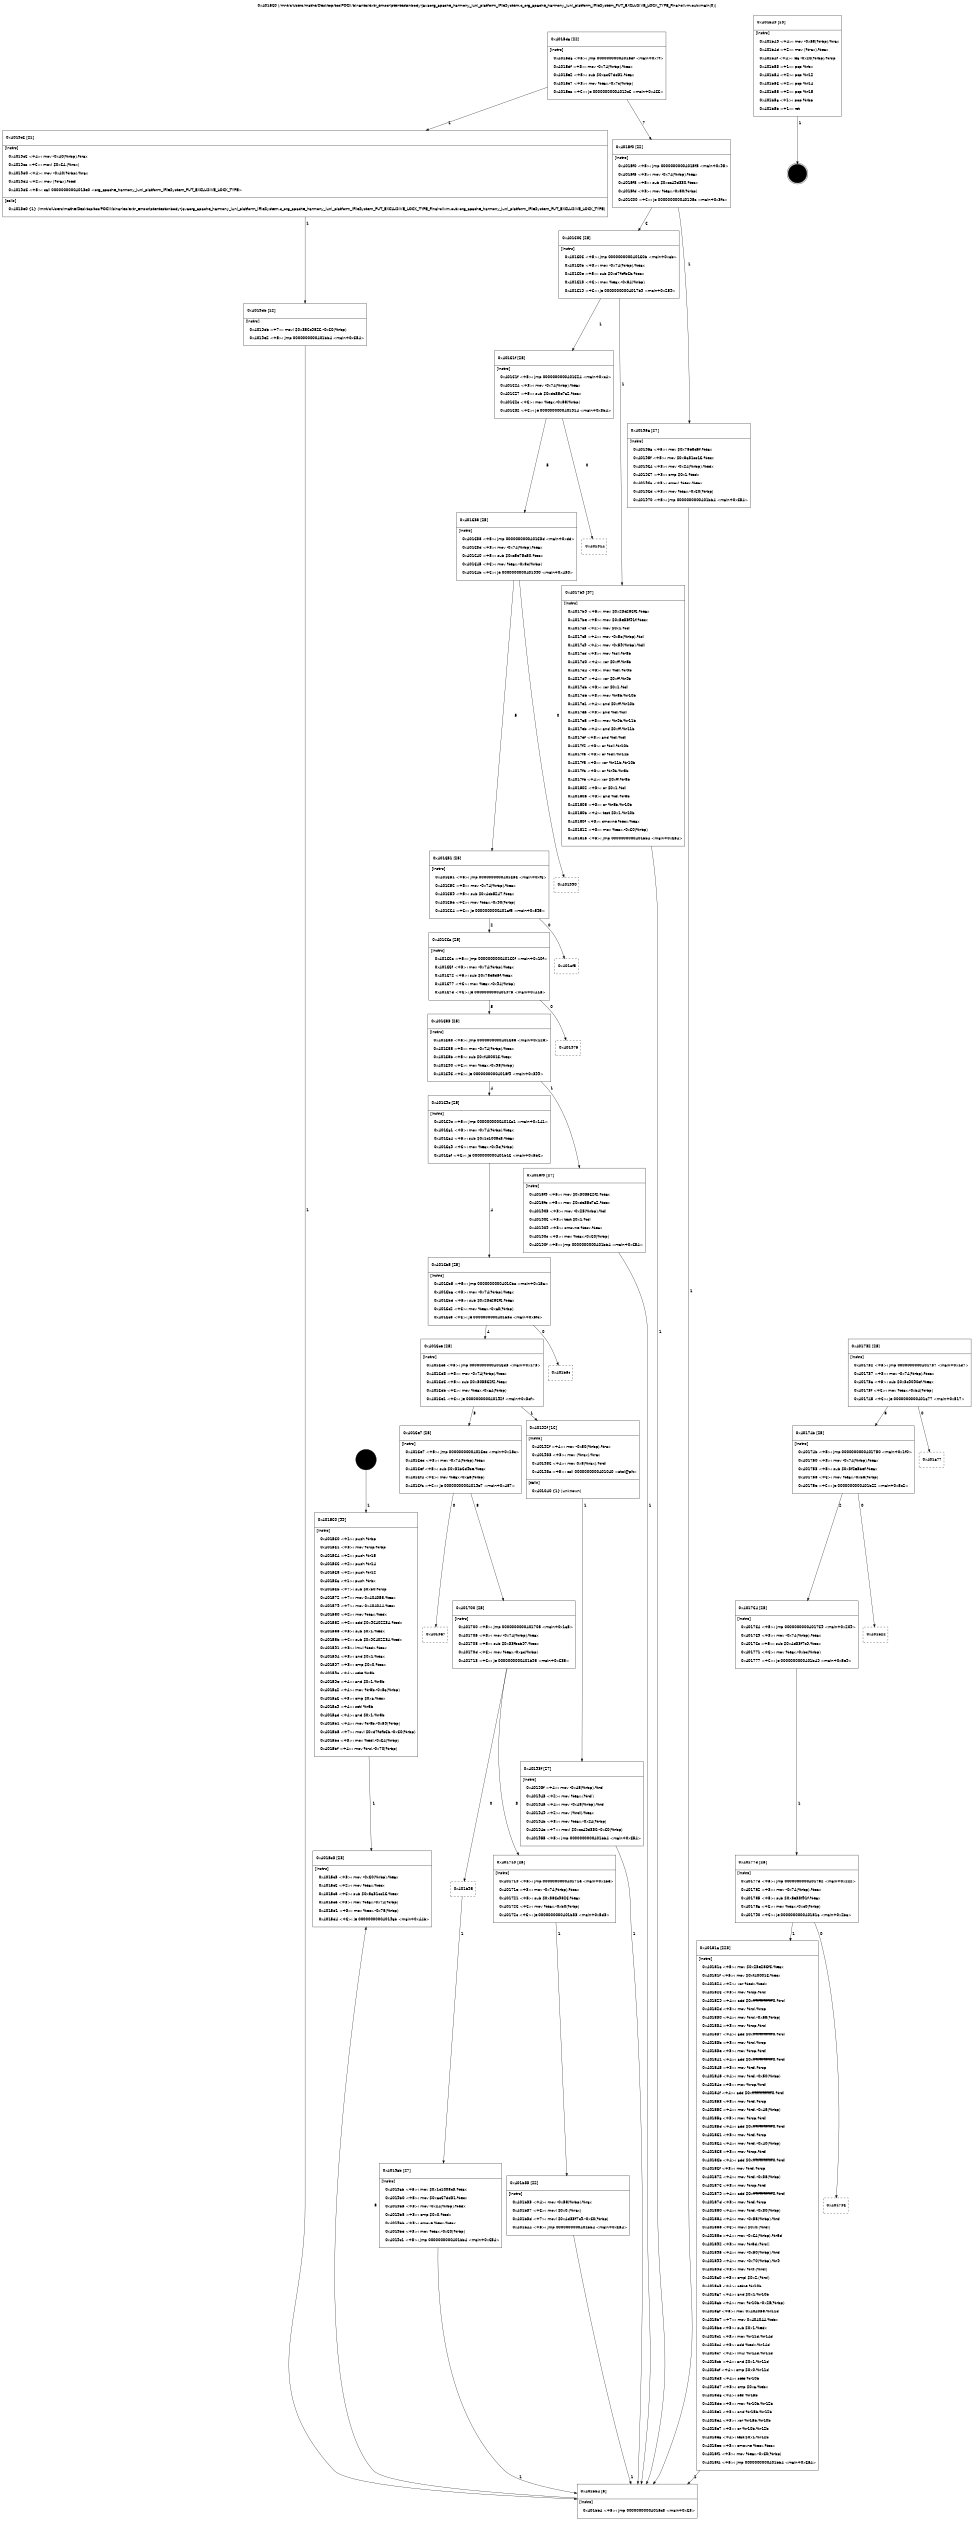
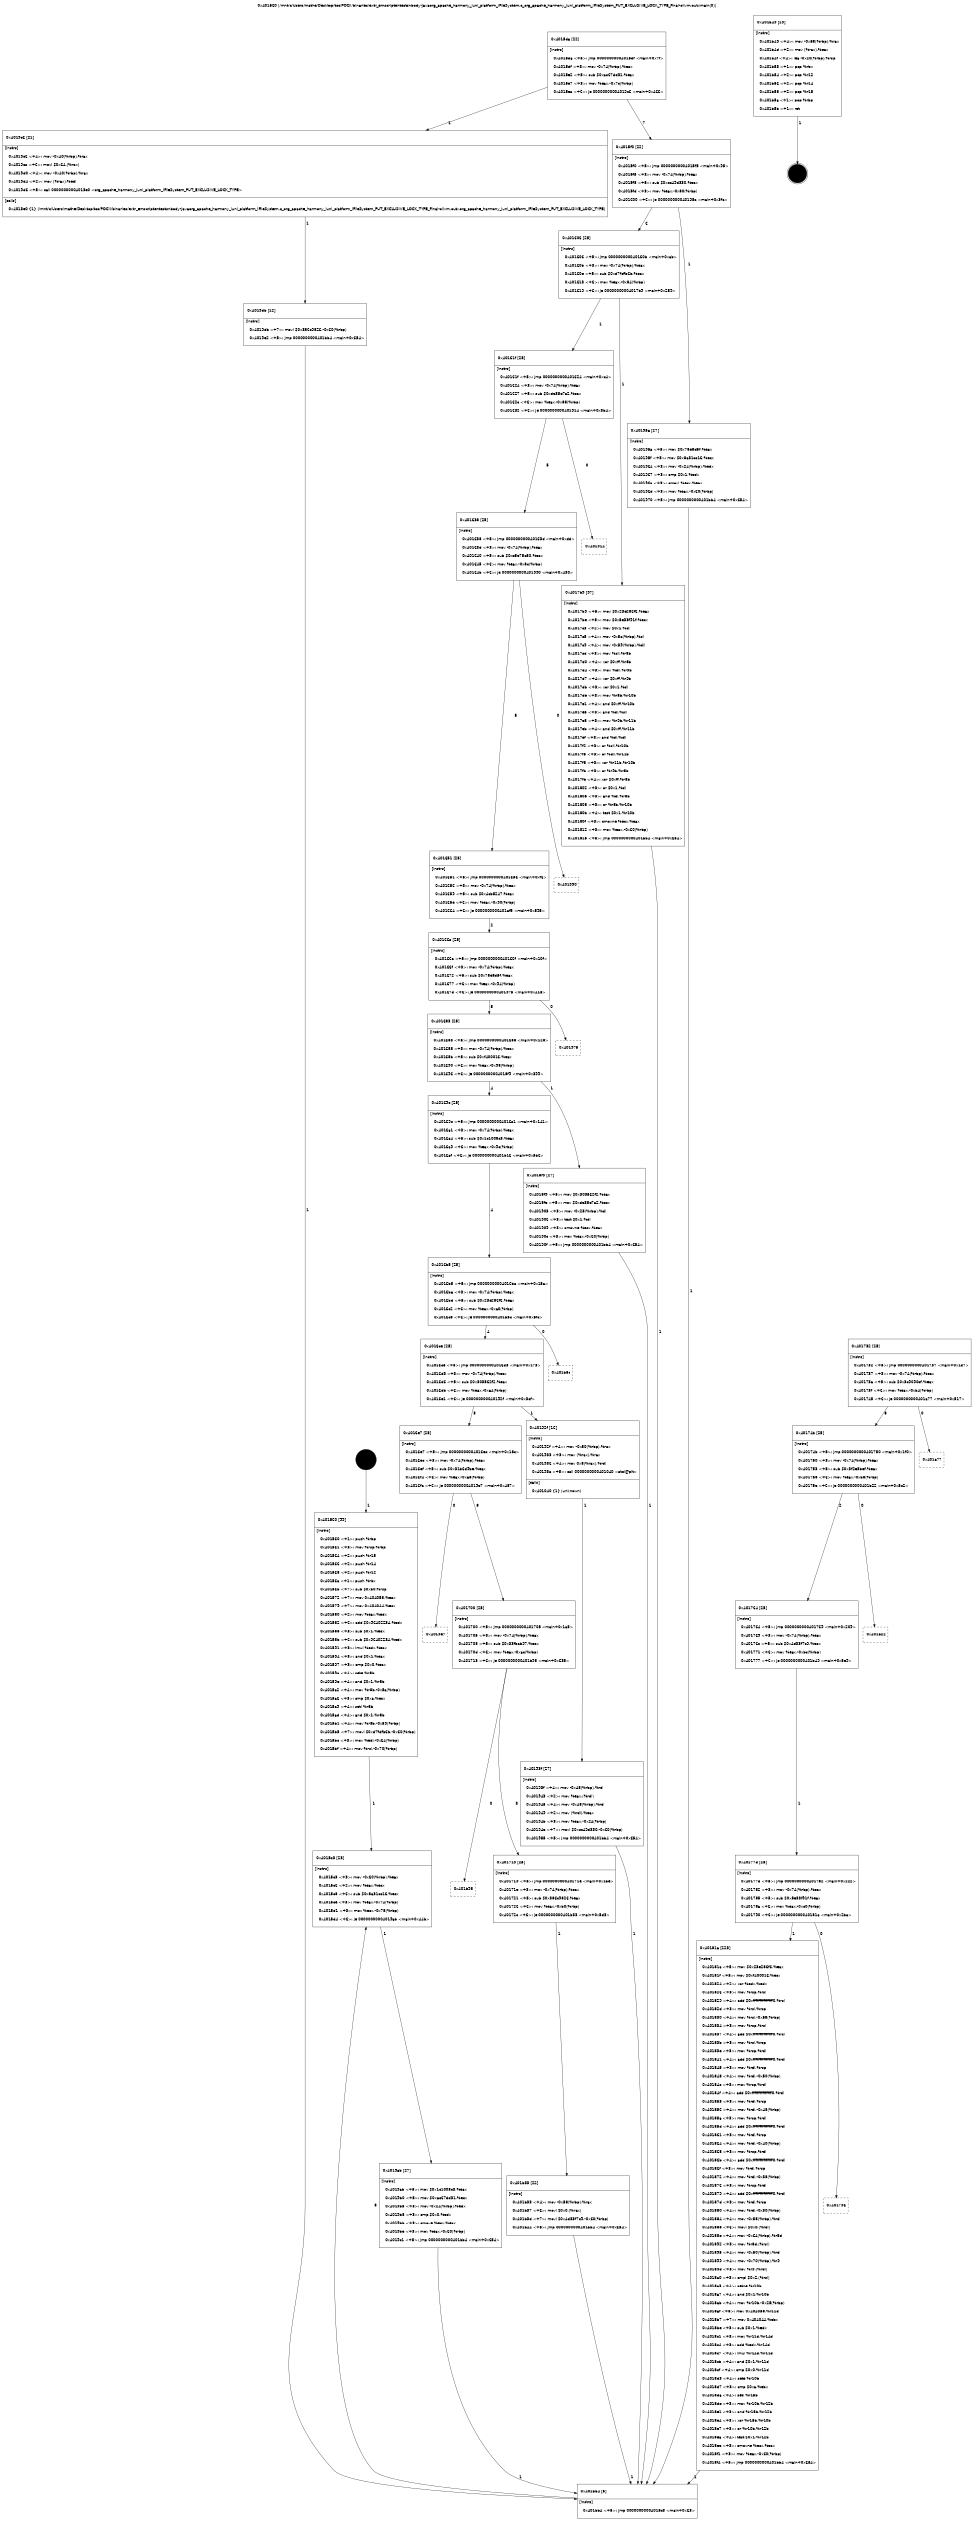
(566, 966) -> none
(453, 2029) -> (406, 2044)
